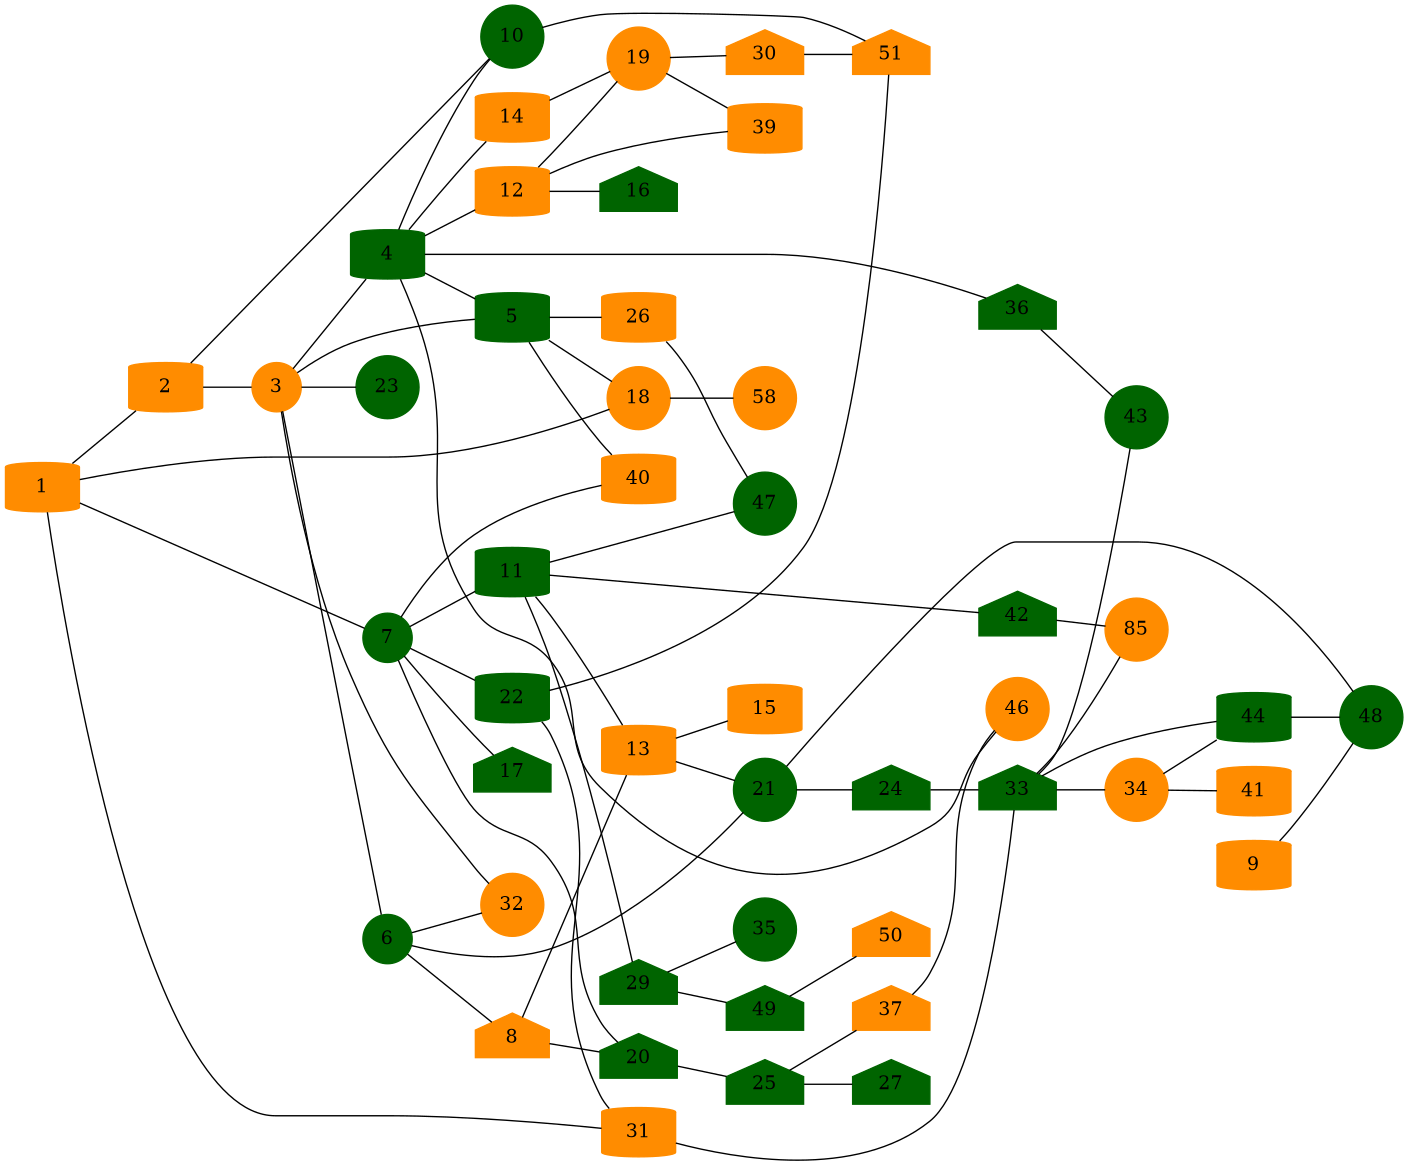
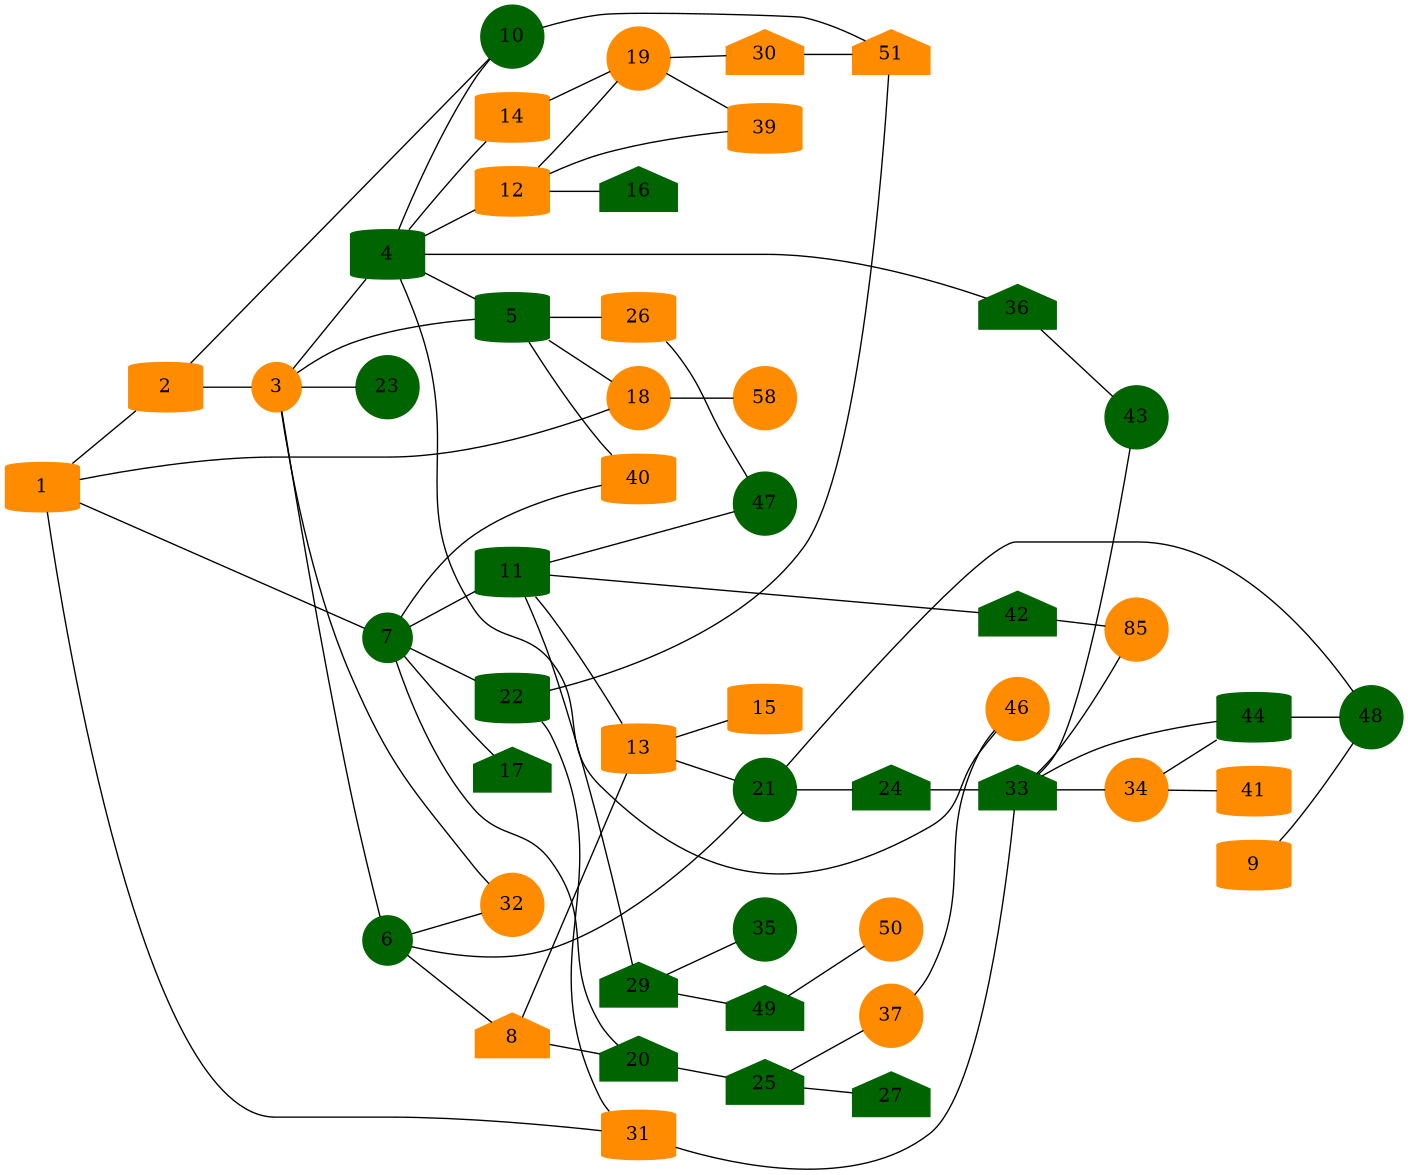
(891, 936) -> (891, 930)
(891, 1010) -> (891, 1016)
